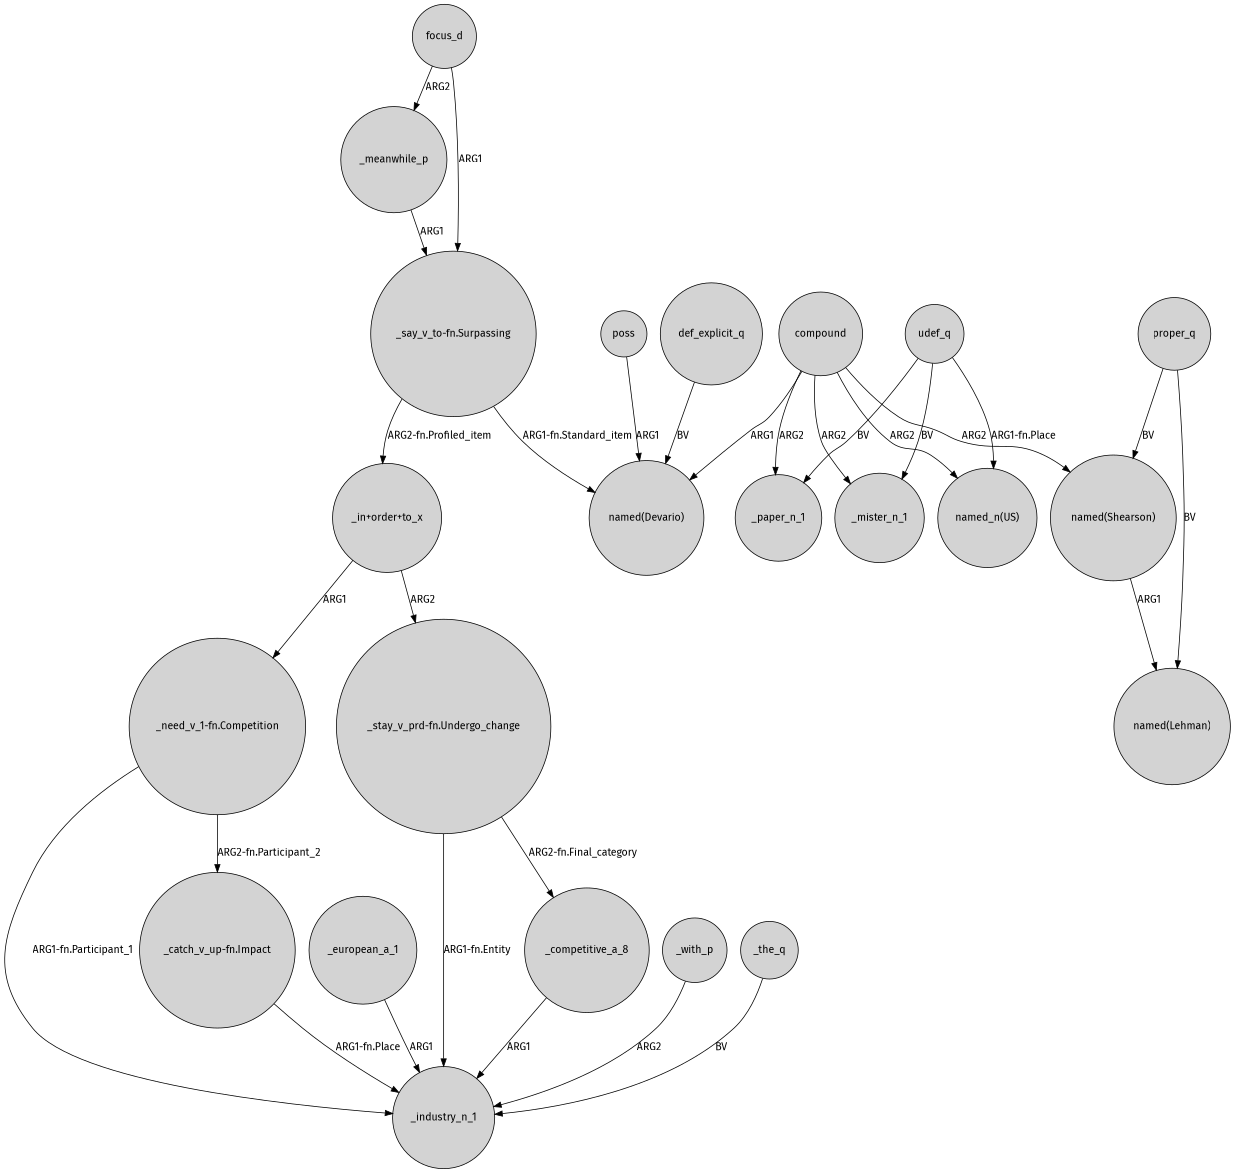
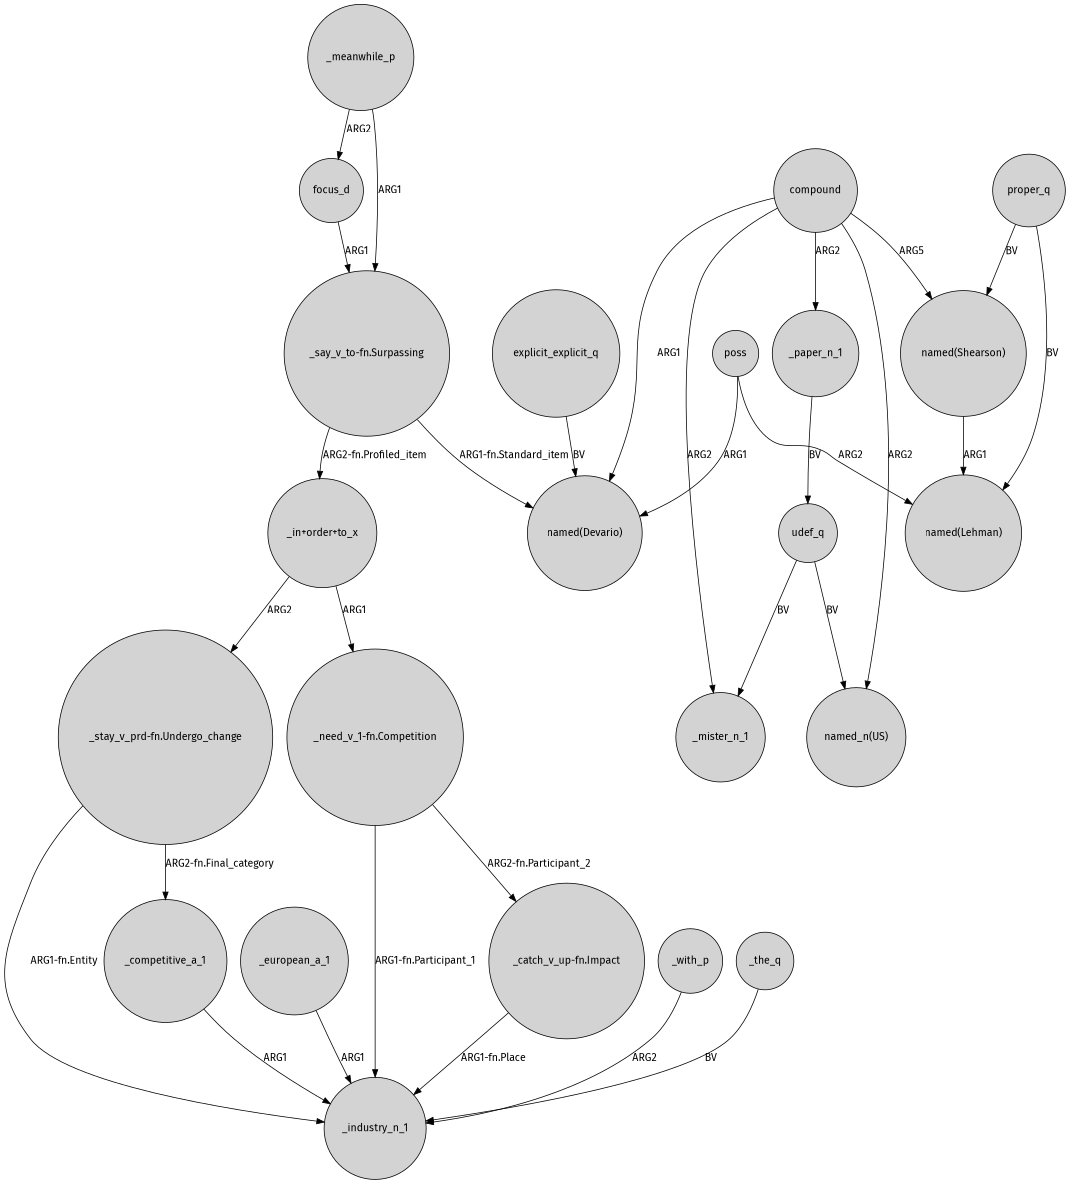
(425, 85) -> (345, 131)
(711, 334) -> (556, 353)
(864, 424) -> (809, 441)
(974, 436) -> (912, 251)
(1024, 436) -> (832, 611)
none -> (803, 446)
(587, 950) -> (165, 961)
